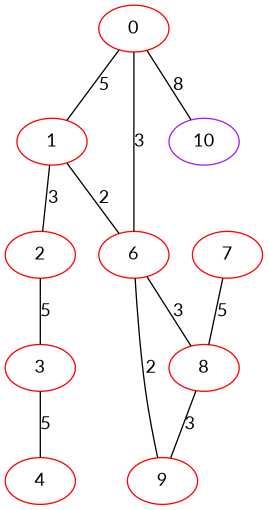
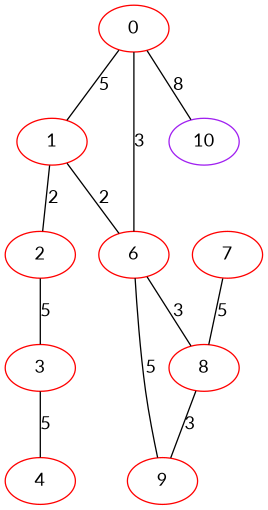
(54, 198) -> (54, 198)
(151, 368) -> (151, 368)
